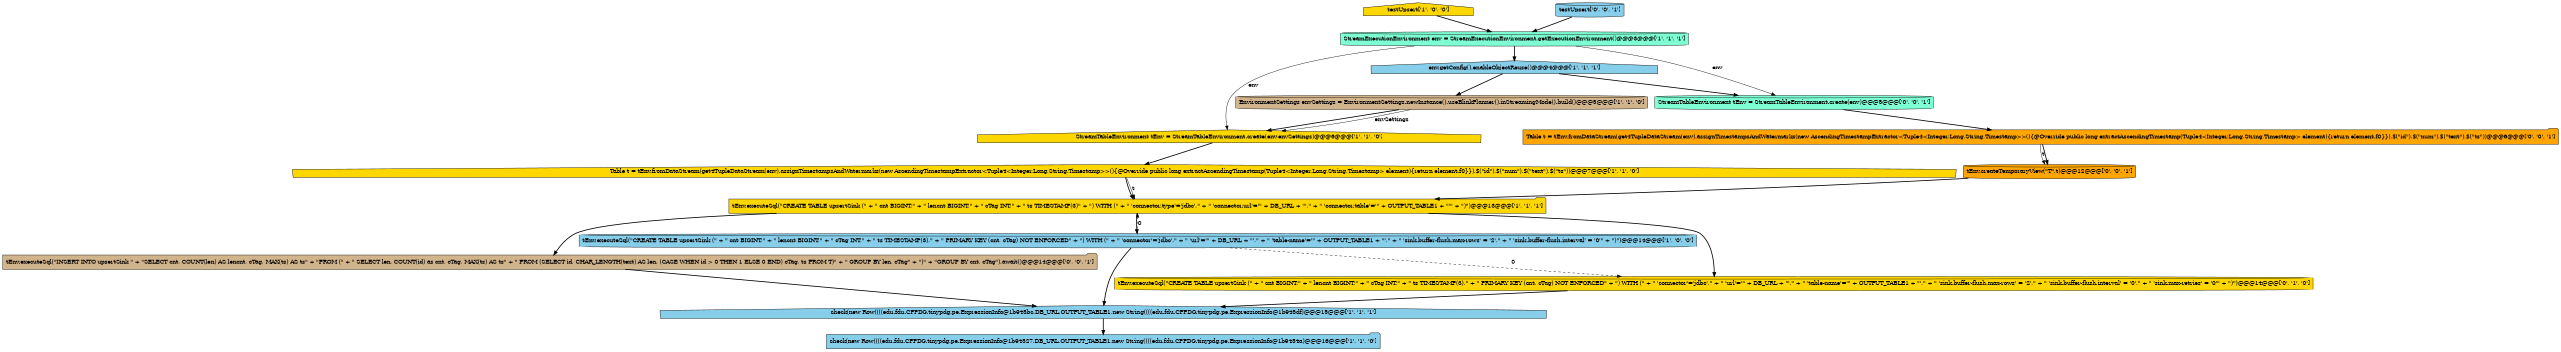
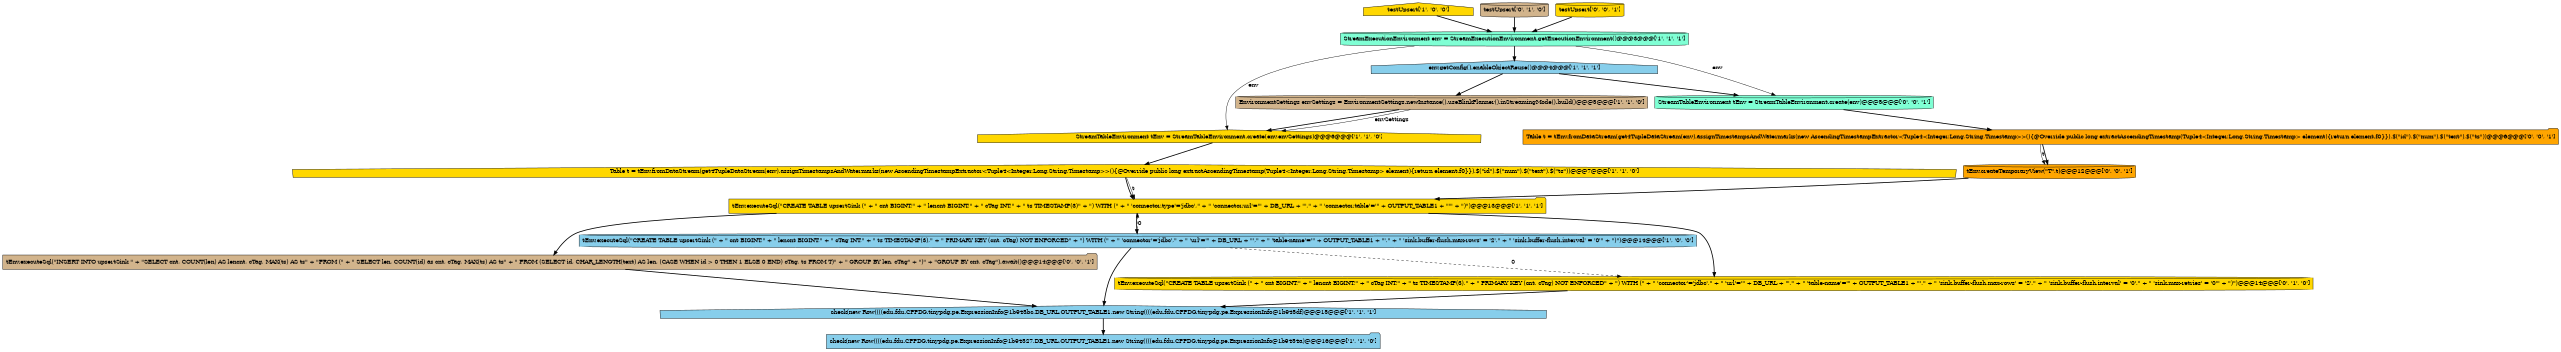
none -> (1514, 10)
(1590, 10) -> (1590, 10)
